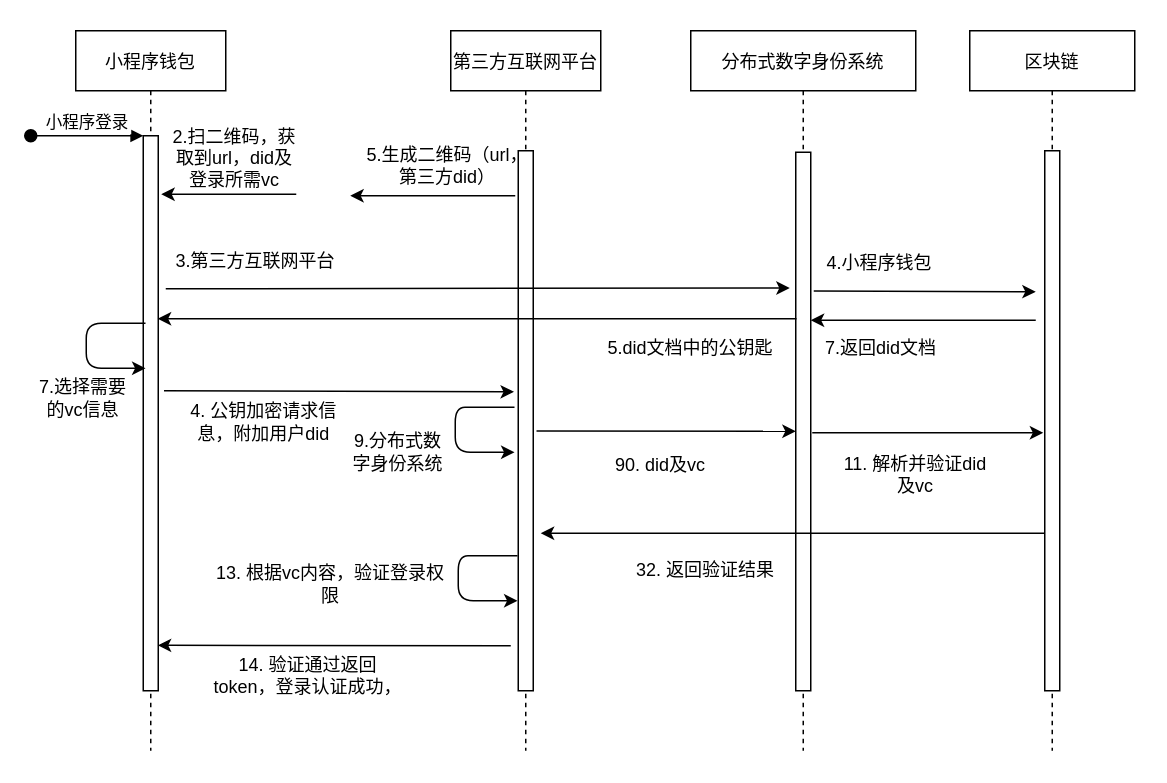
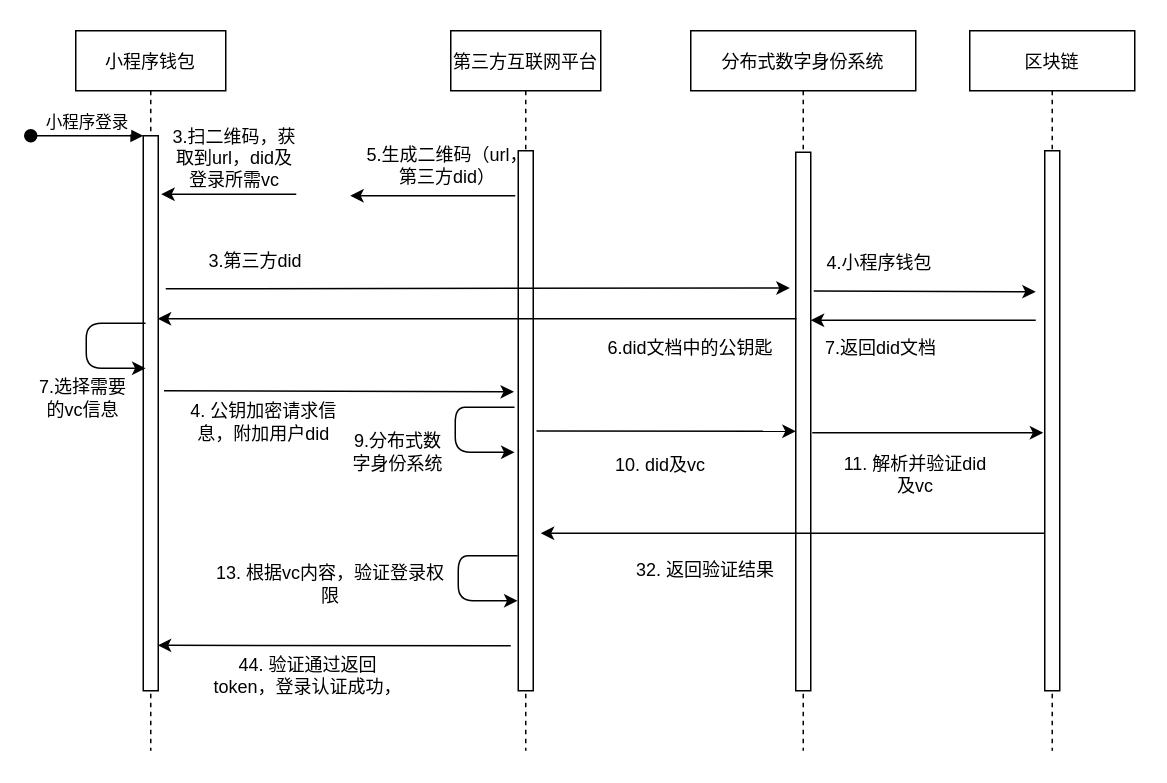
(235, 158) -> (235, 158)
(256, 262) -> (256, 262)
(691, 349) -> (691, 349)
(661, 466) -> (661, 466)
(308, 676) -> (308, 676)
